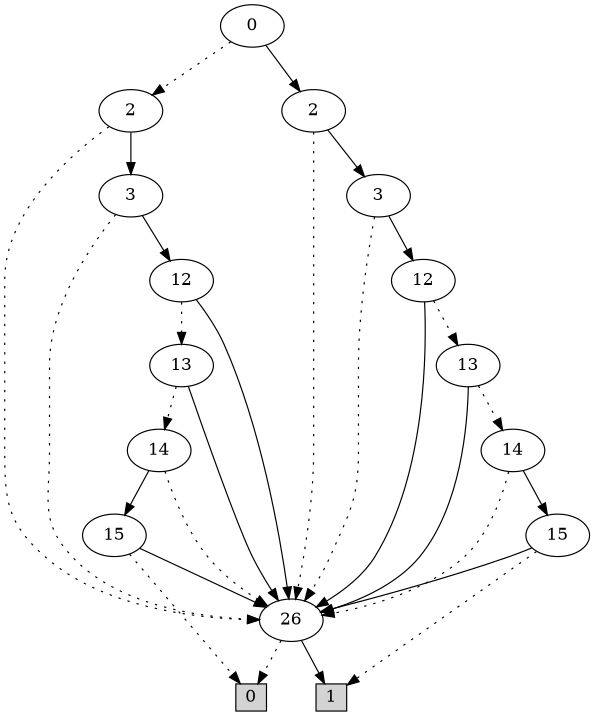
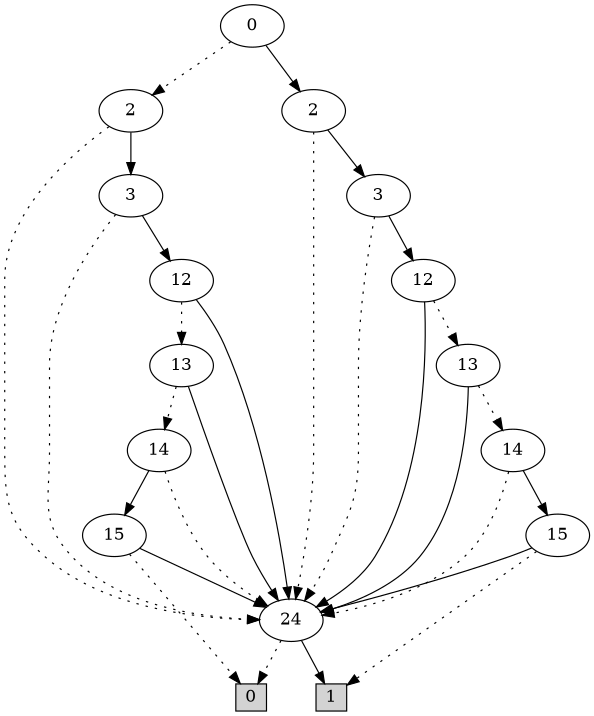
(291, 620) -> (291, 620)
